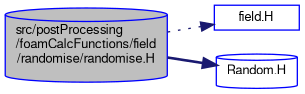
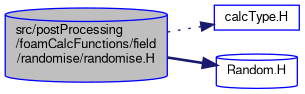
(257, 18) -> (257, 18)
